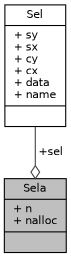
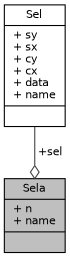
(35, 221) -> (35, 221)
